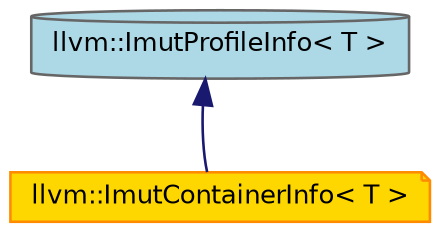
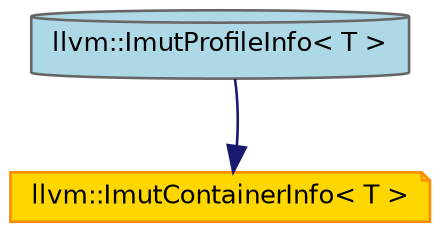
(203, 139) -> (238, 112)
